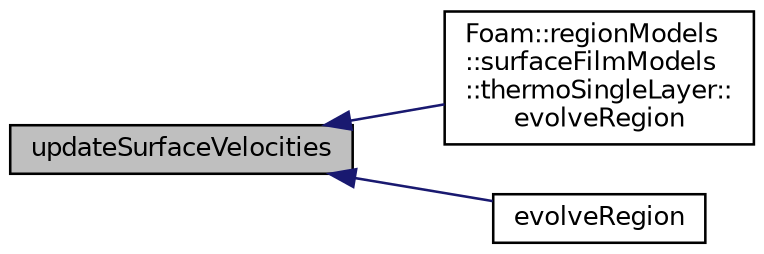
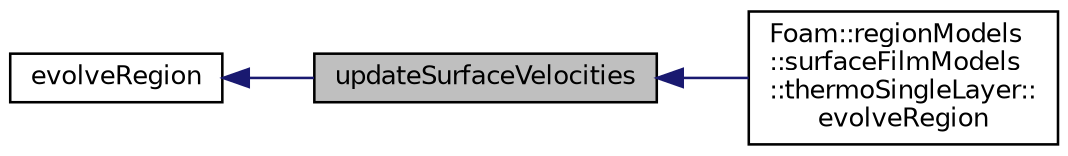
(424, 190) -> (282, 78)
